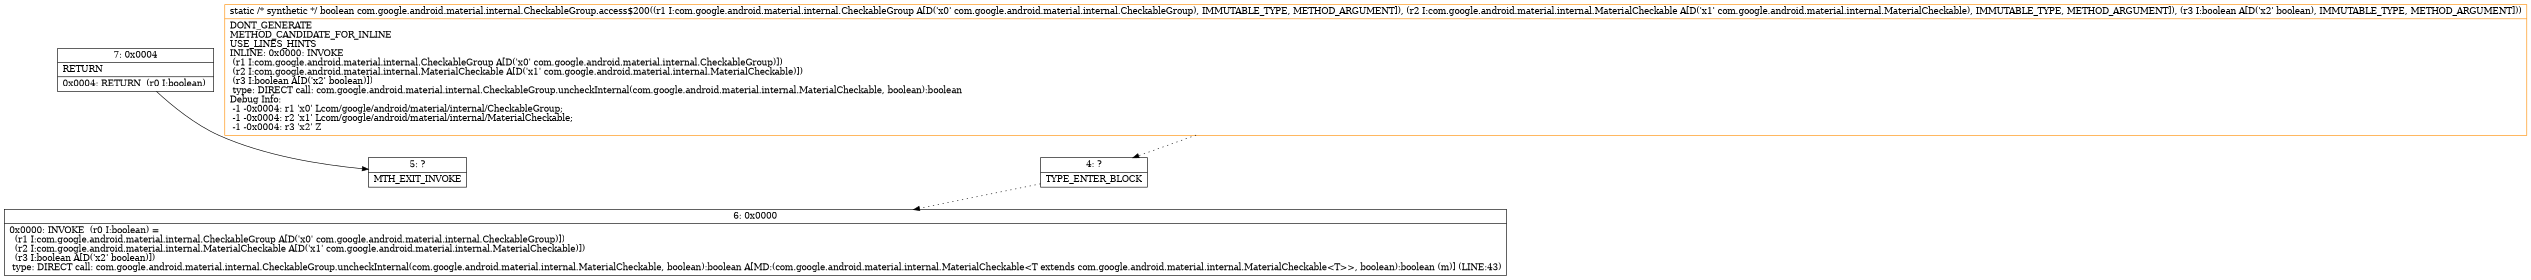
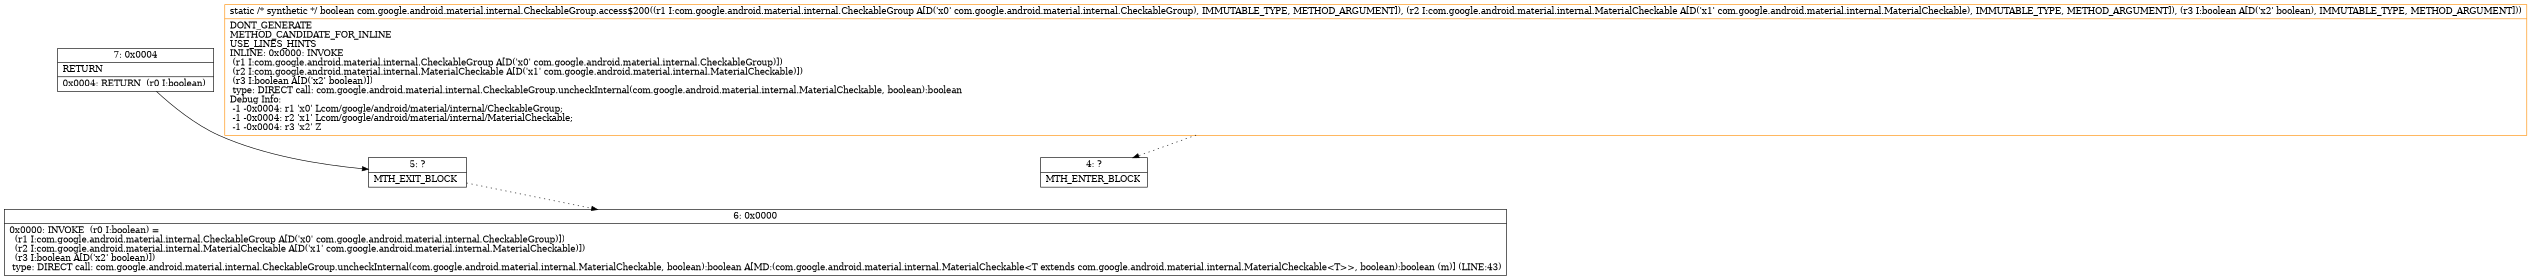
(417, 179) -> (415, 179)
(1094, 179) -> (1093, 179)
(980, 196) -> (529, 196)
